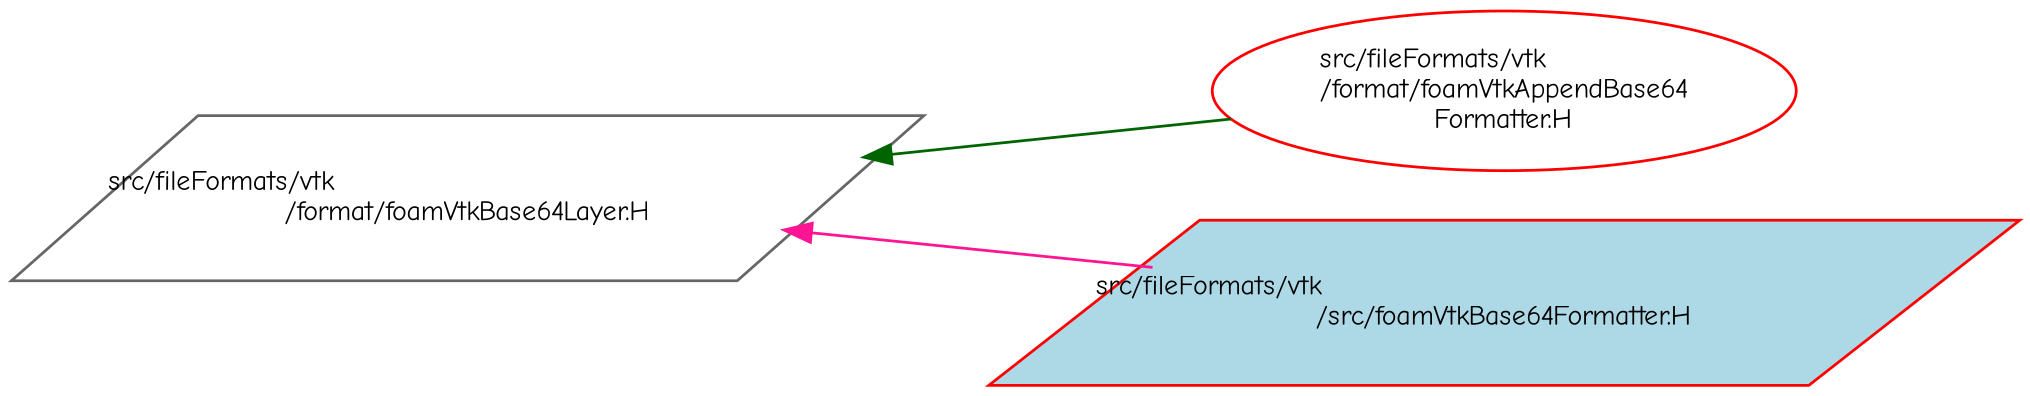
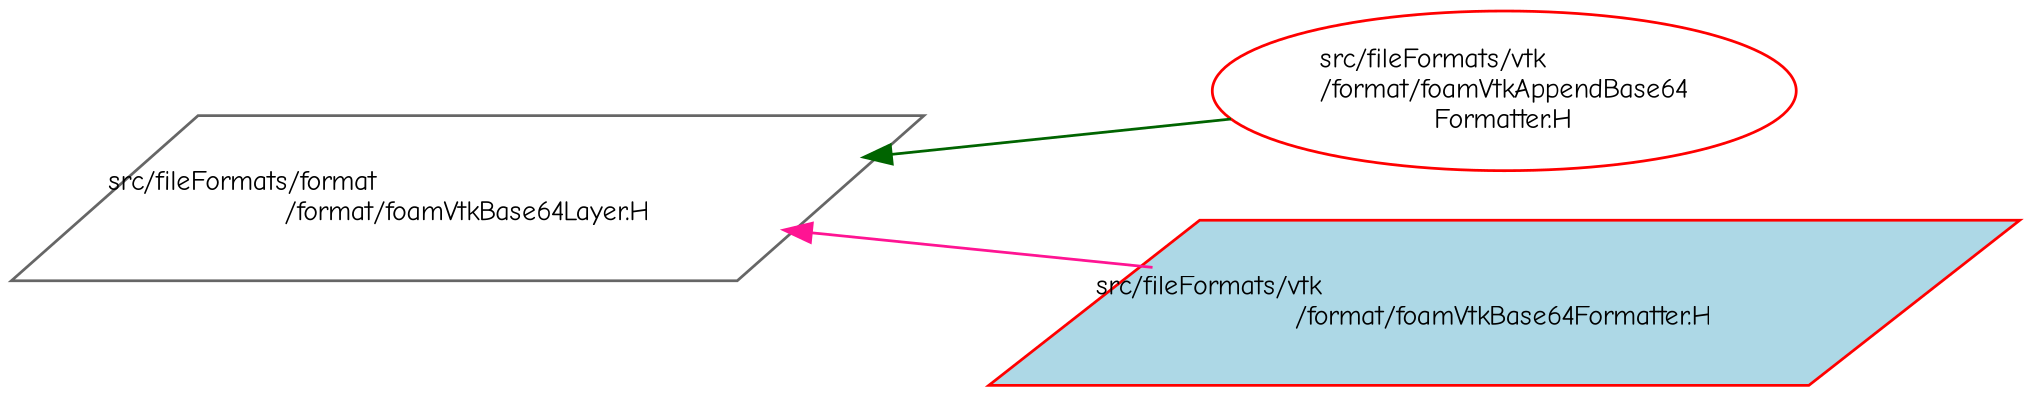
(468, 198) -> (468, 198)
(1504, 303) -> (1504, 303)
